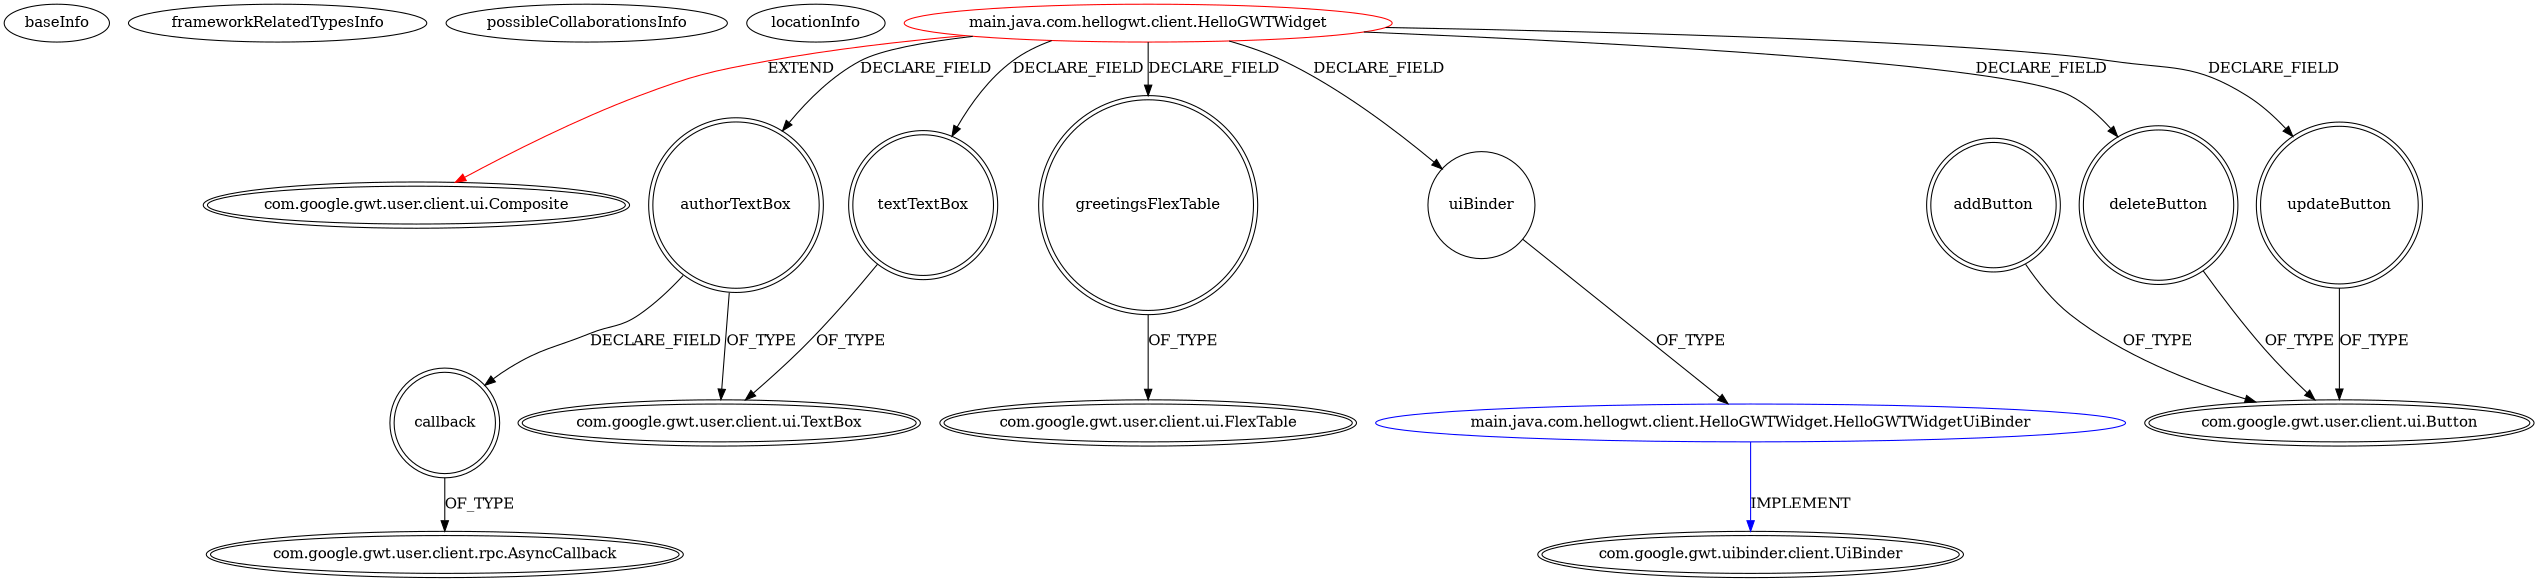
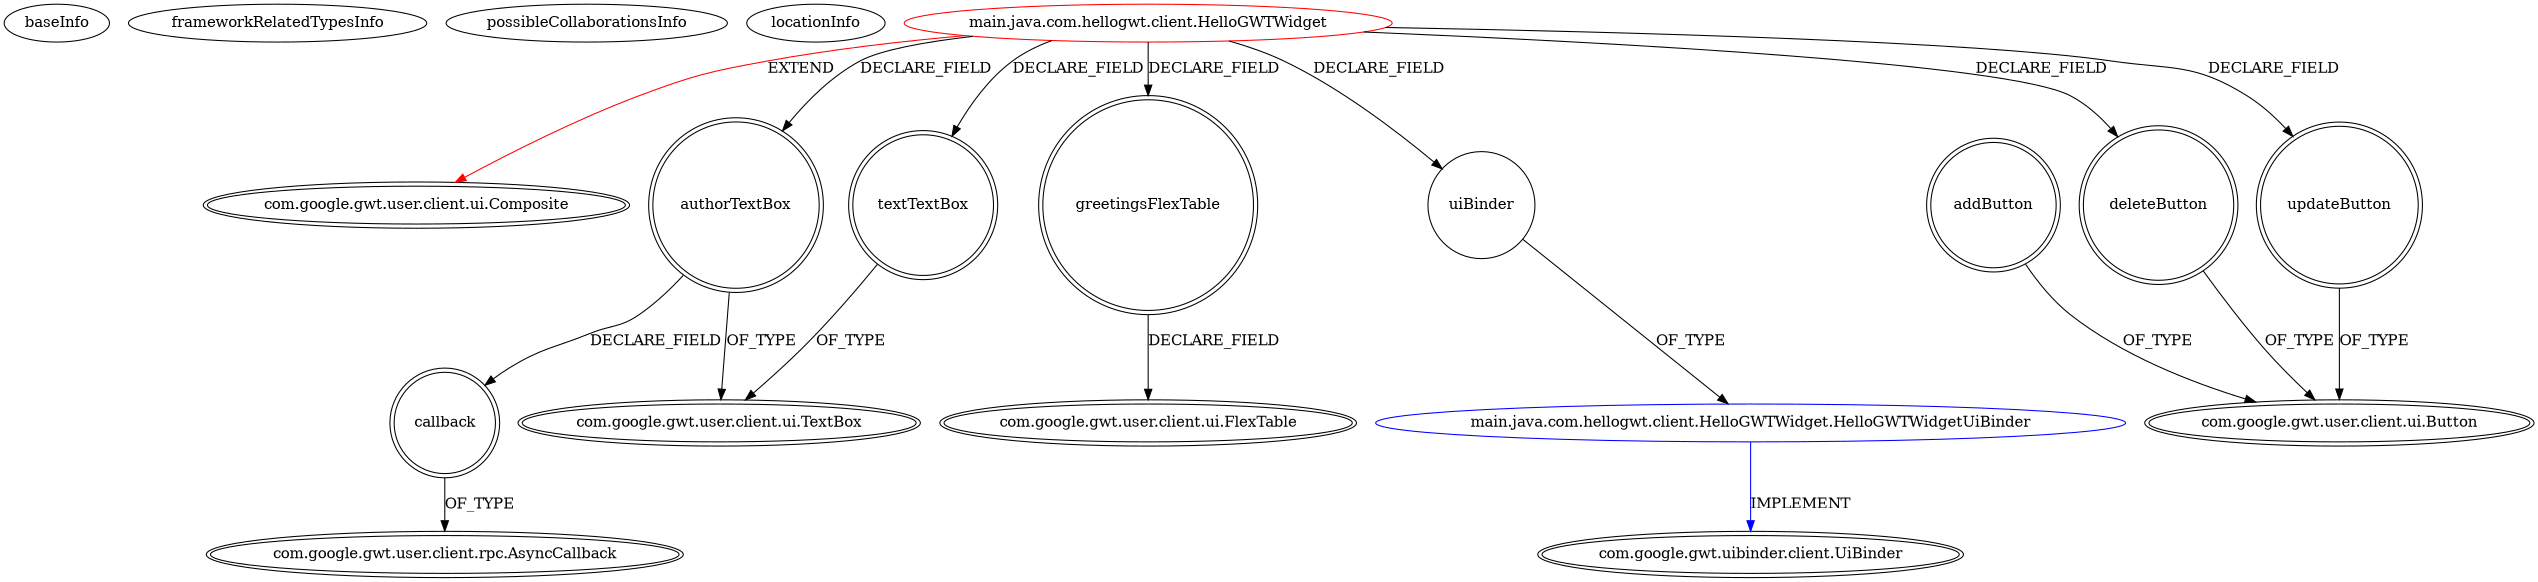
(1183, 341) -> (1214, 341)
